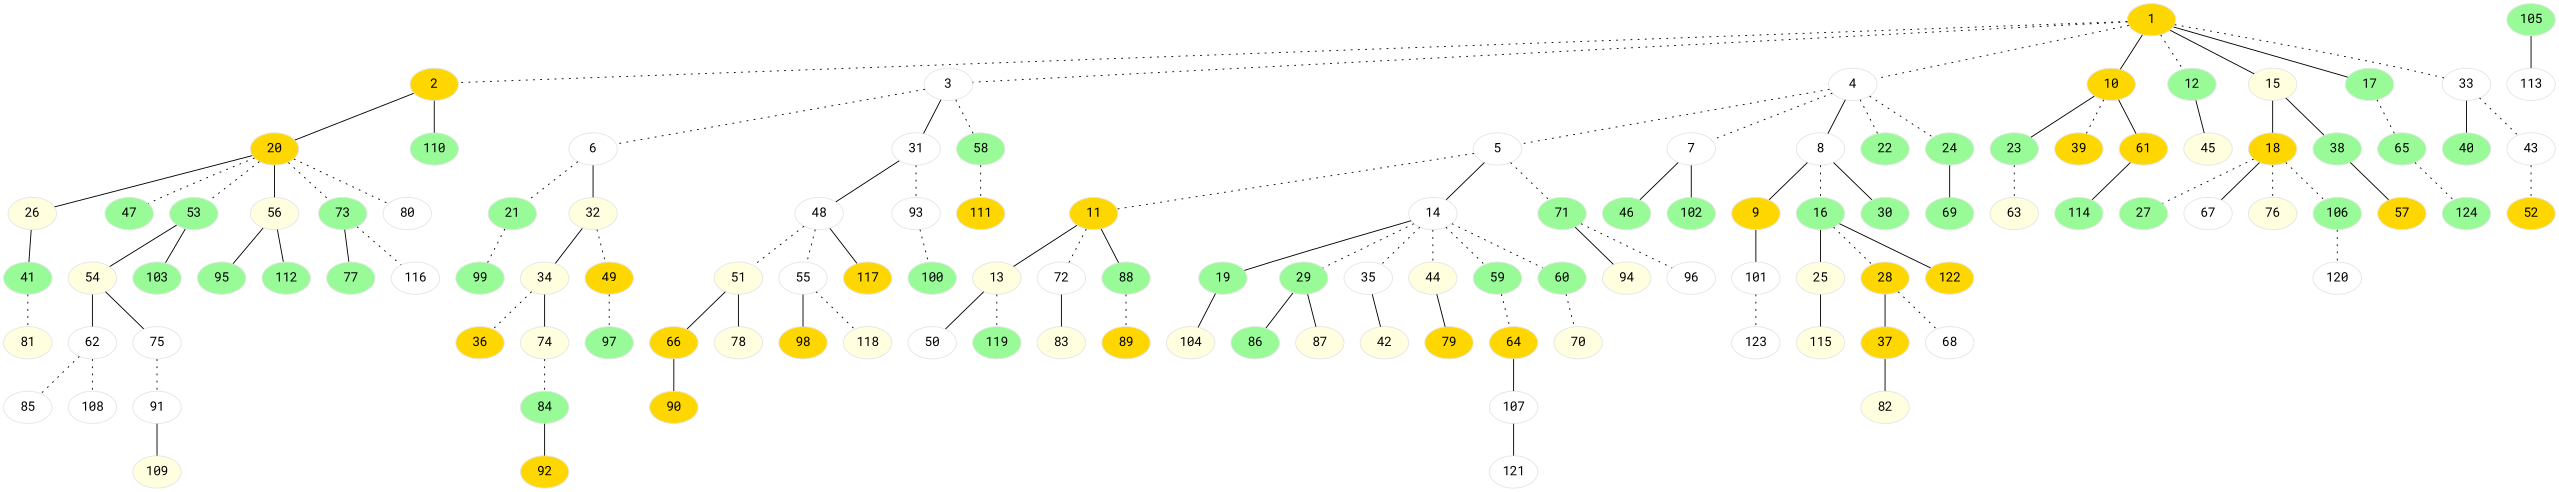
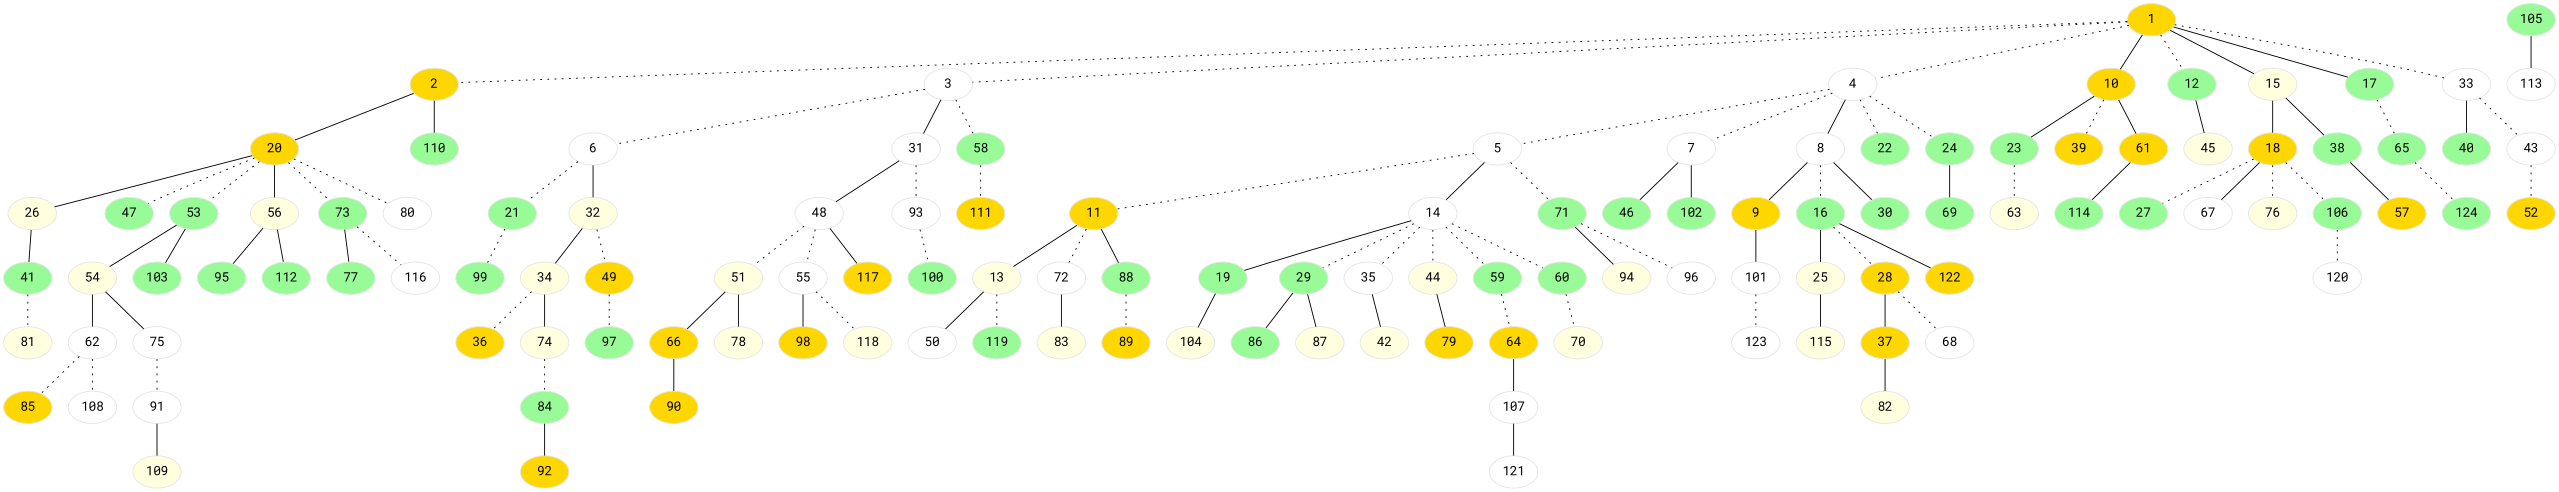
(28, 407) -> (28, 407)
